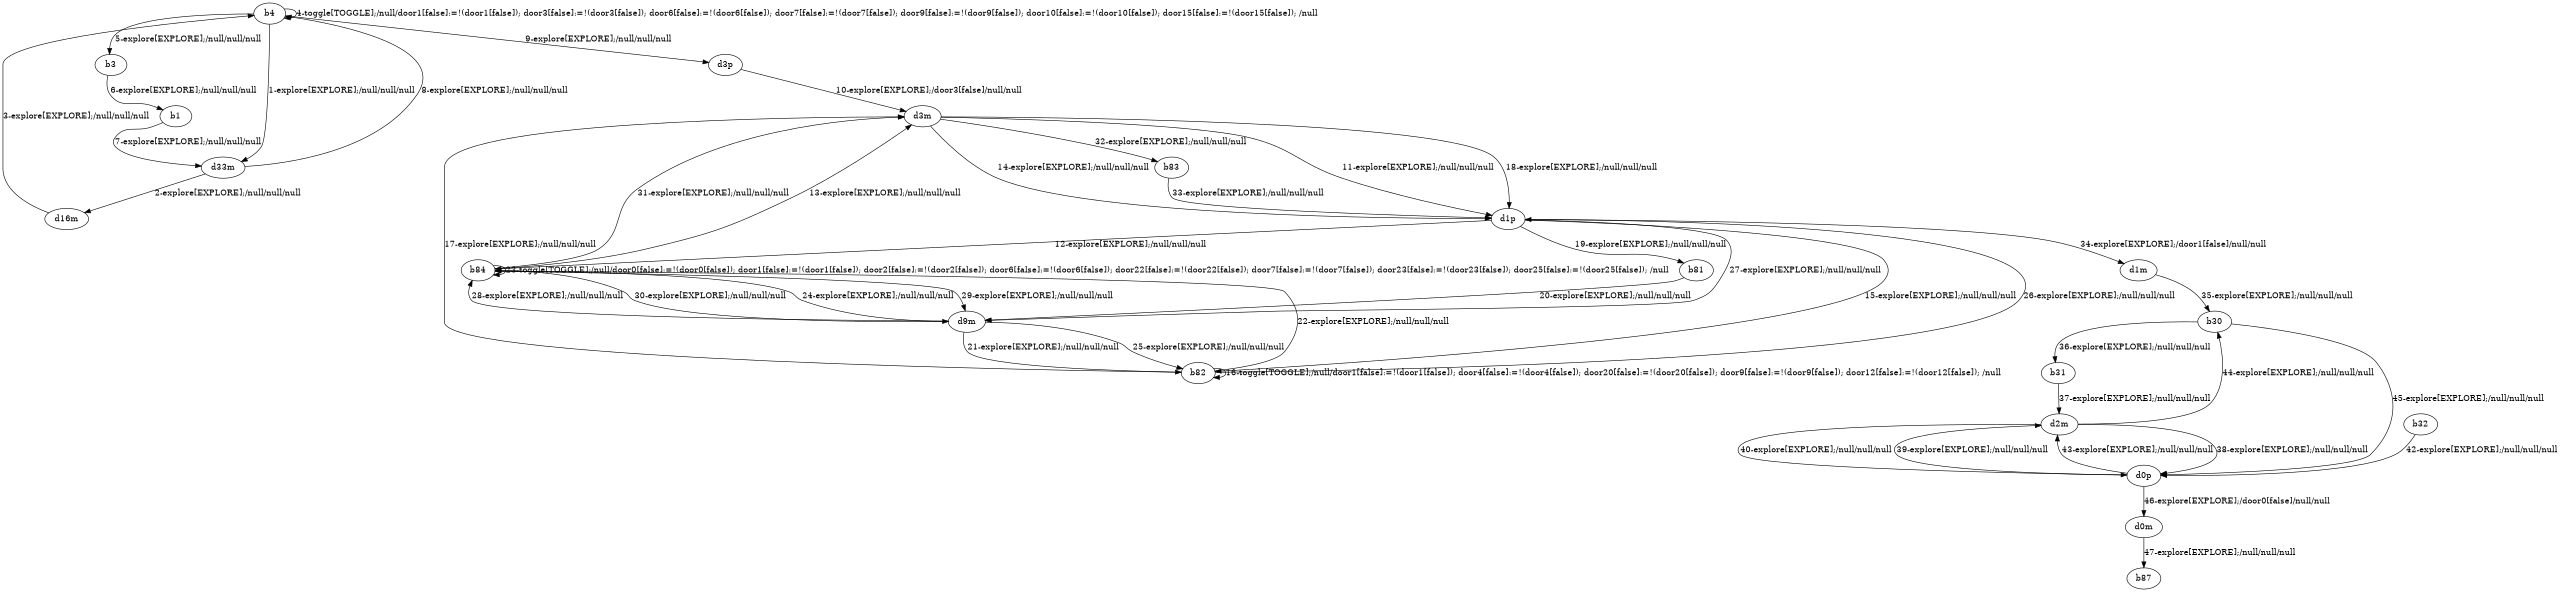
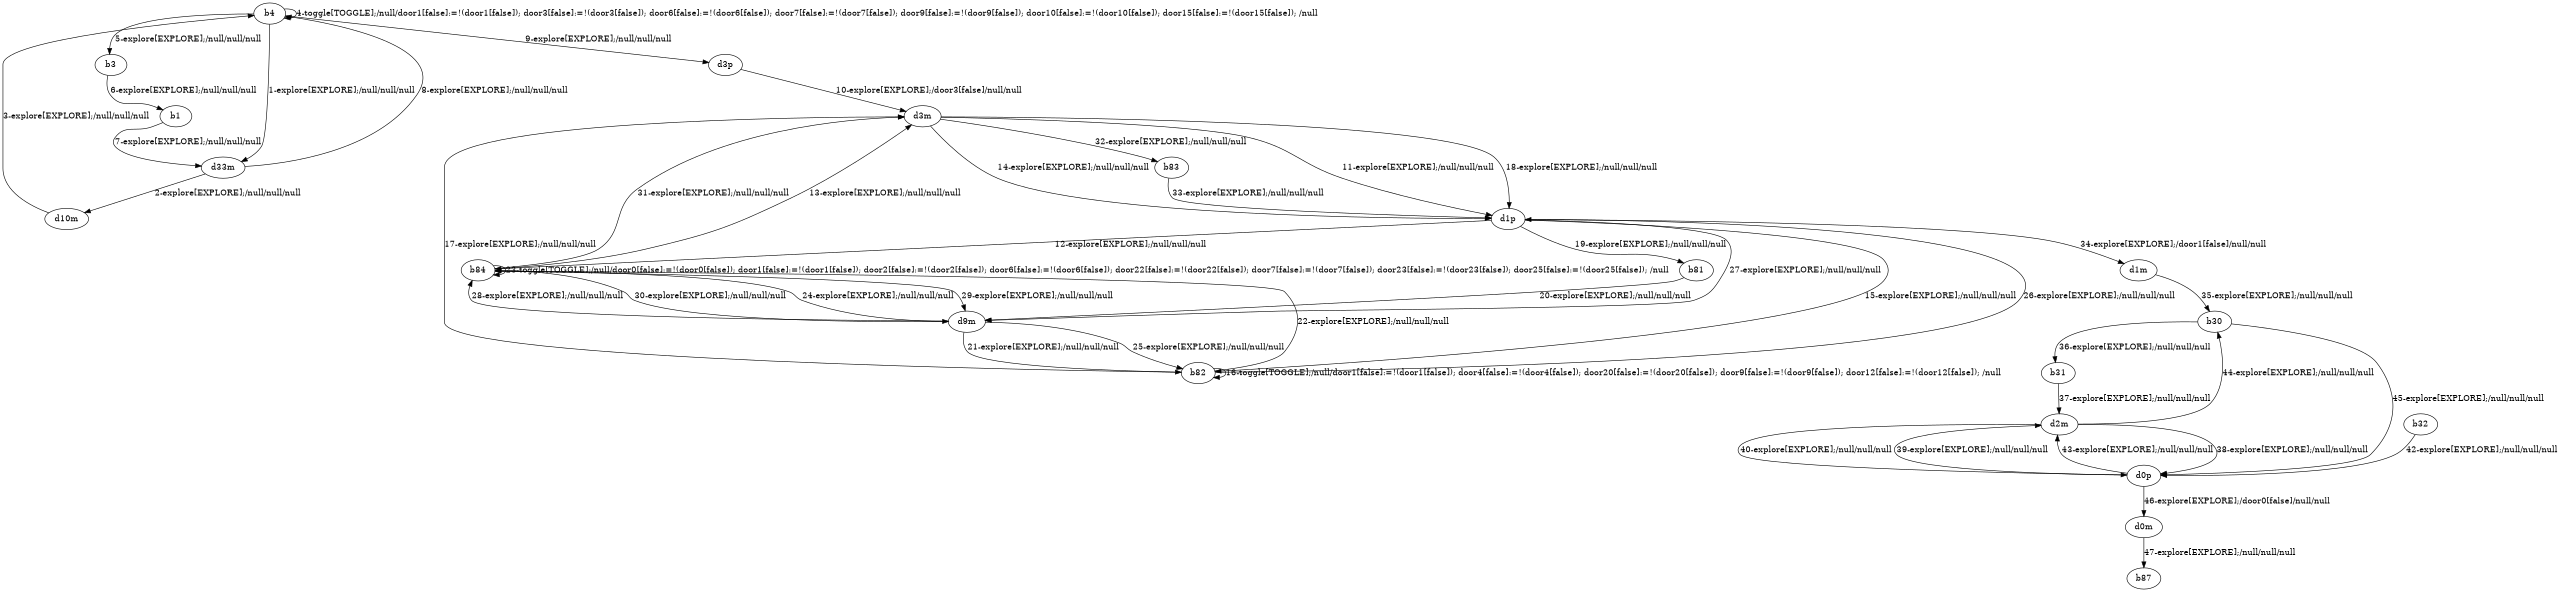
(67, 219) -> (67, 219)
